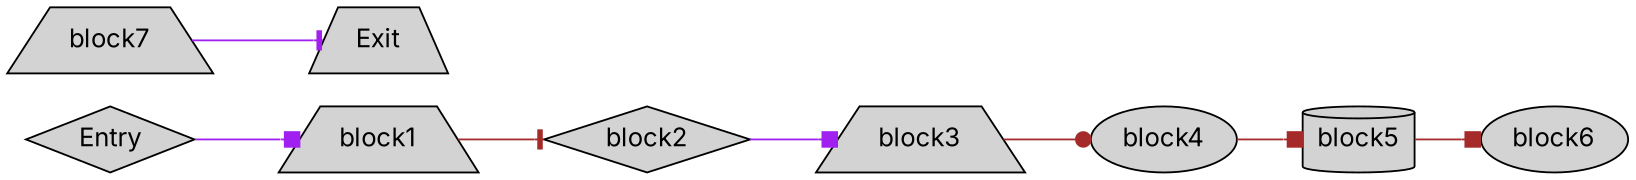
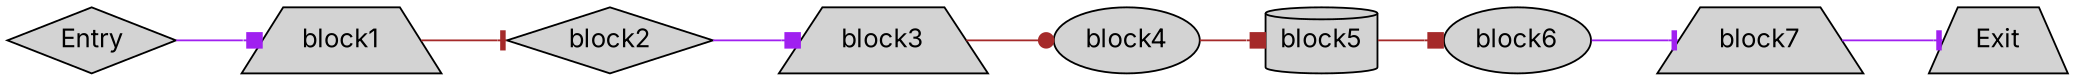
none -> (1630, 40)
